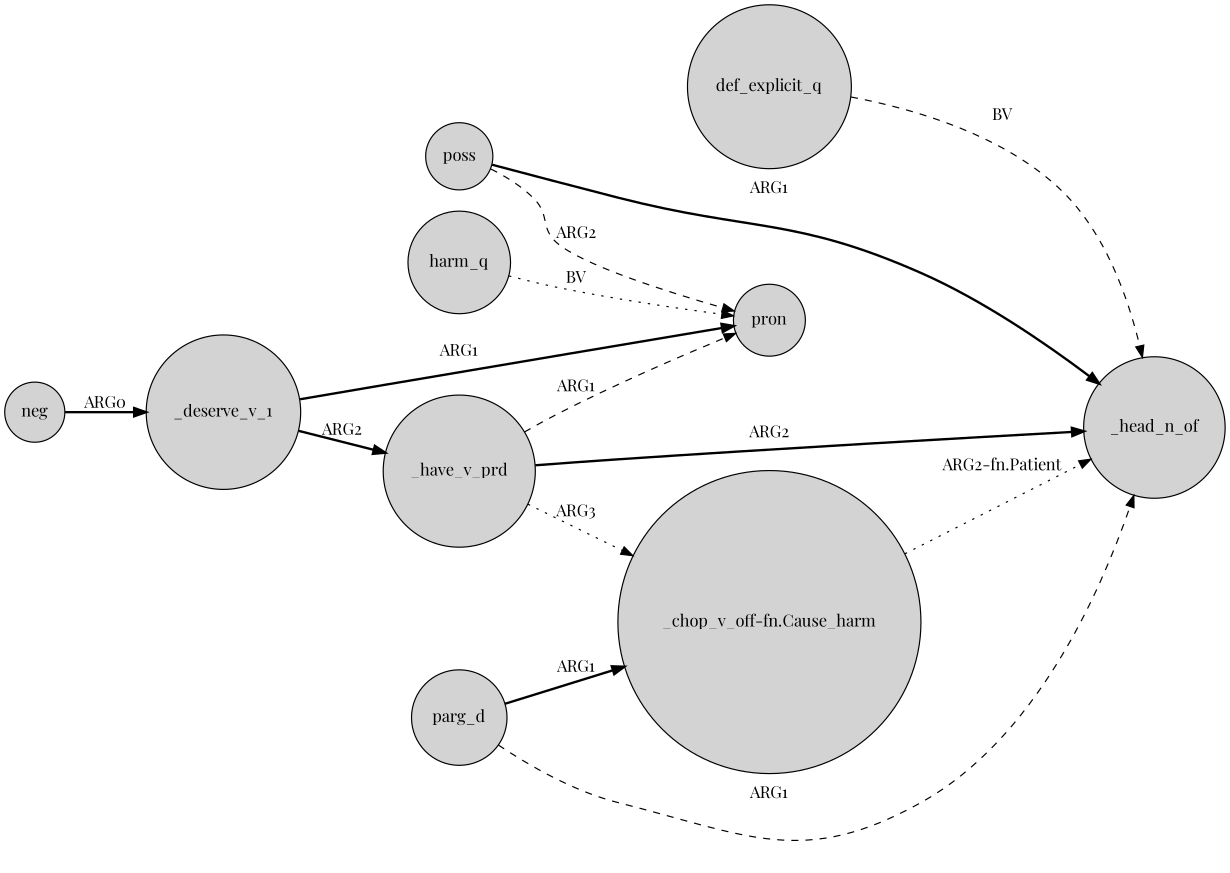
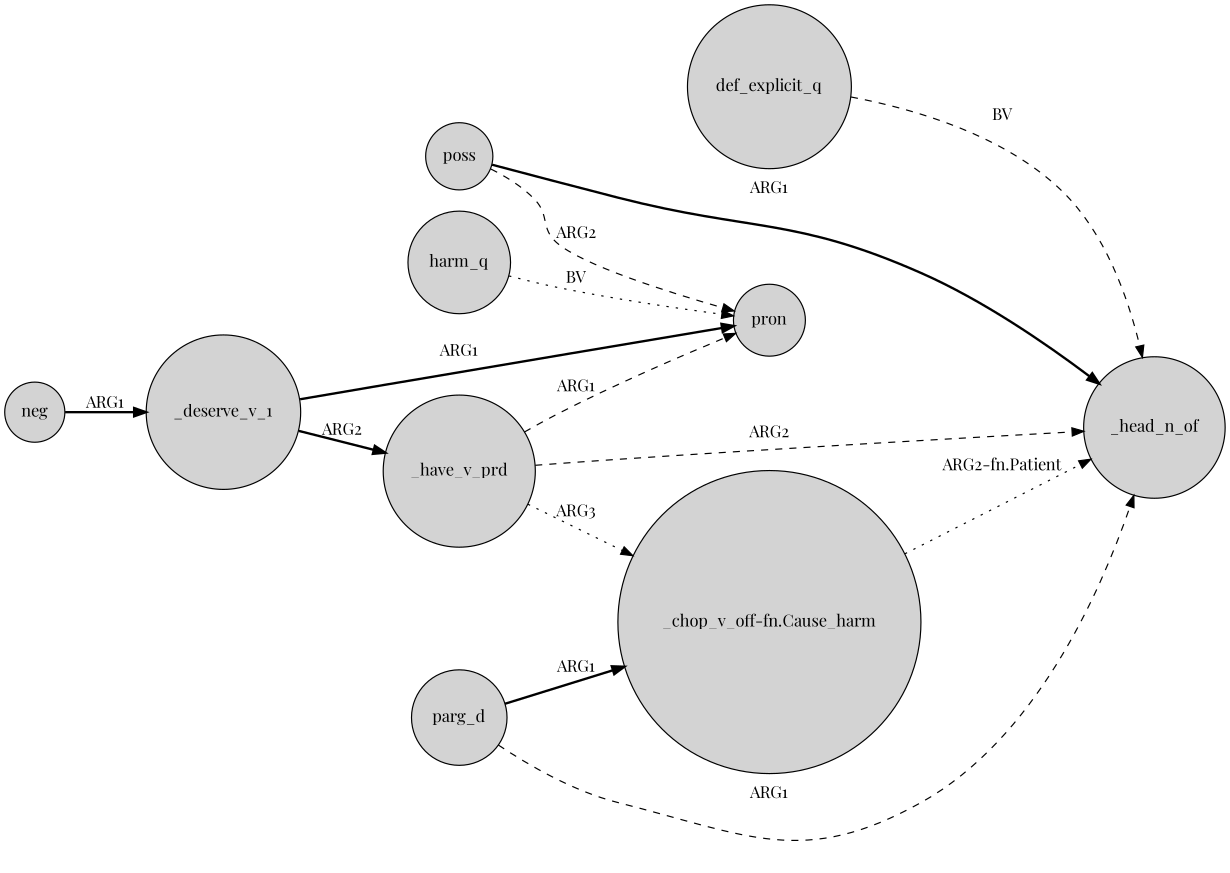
(105, 403) -> (105, 403)
(803, 448) -> (803, 448)
